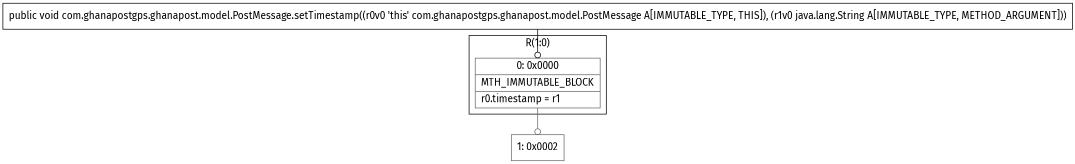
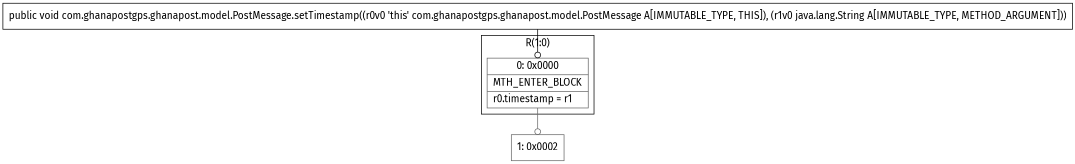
(538, 83) -> (538, 83)
